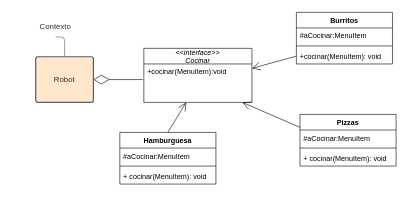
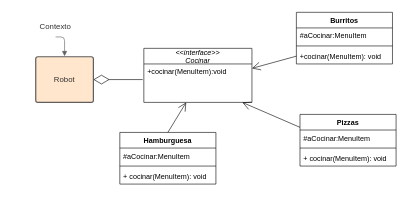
(65, 52) -> (65, 50)
